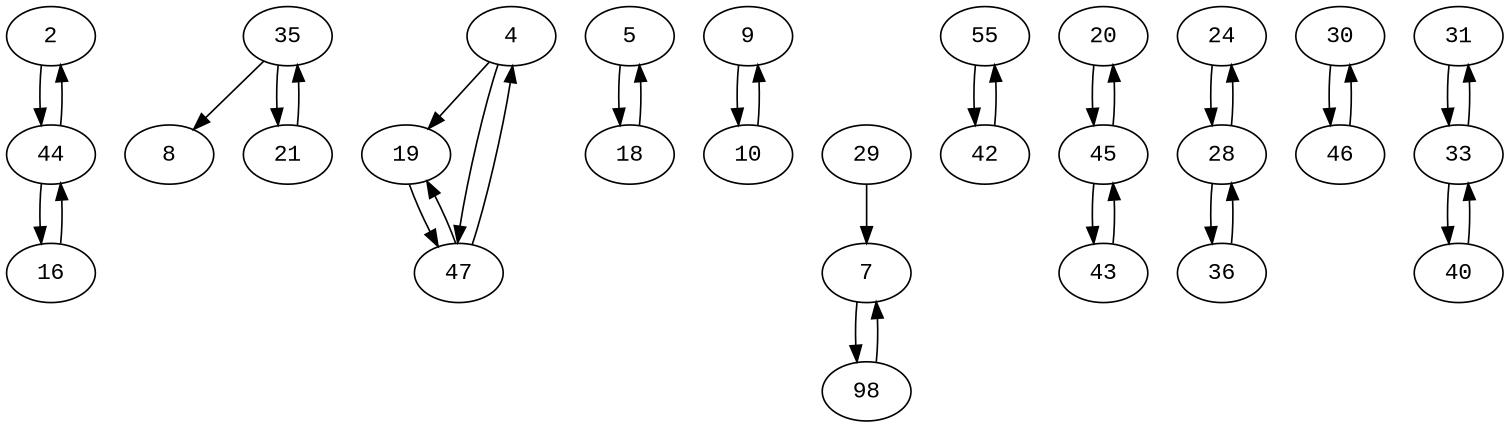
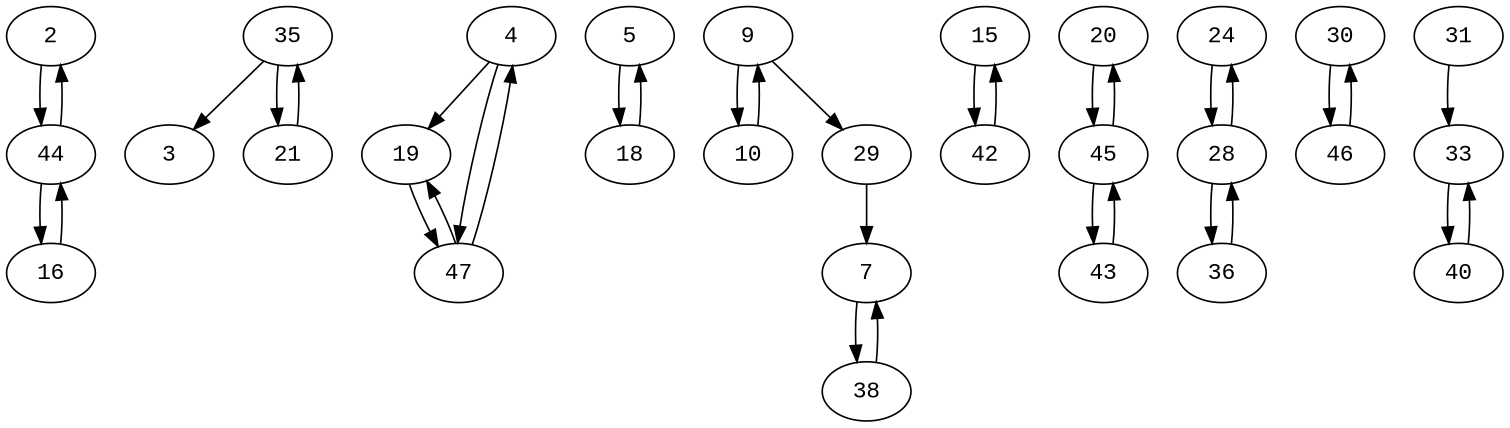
(985, 36) -> (985, 36)
none -> (801, 89)
(1470, 103) -> none
(169, 155) -> (169, 155)
(867, 391) -> (867, 391)
